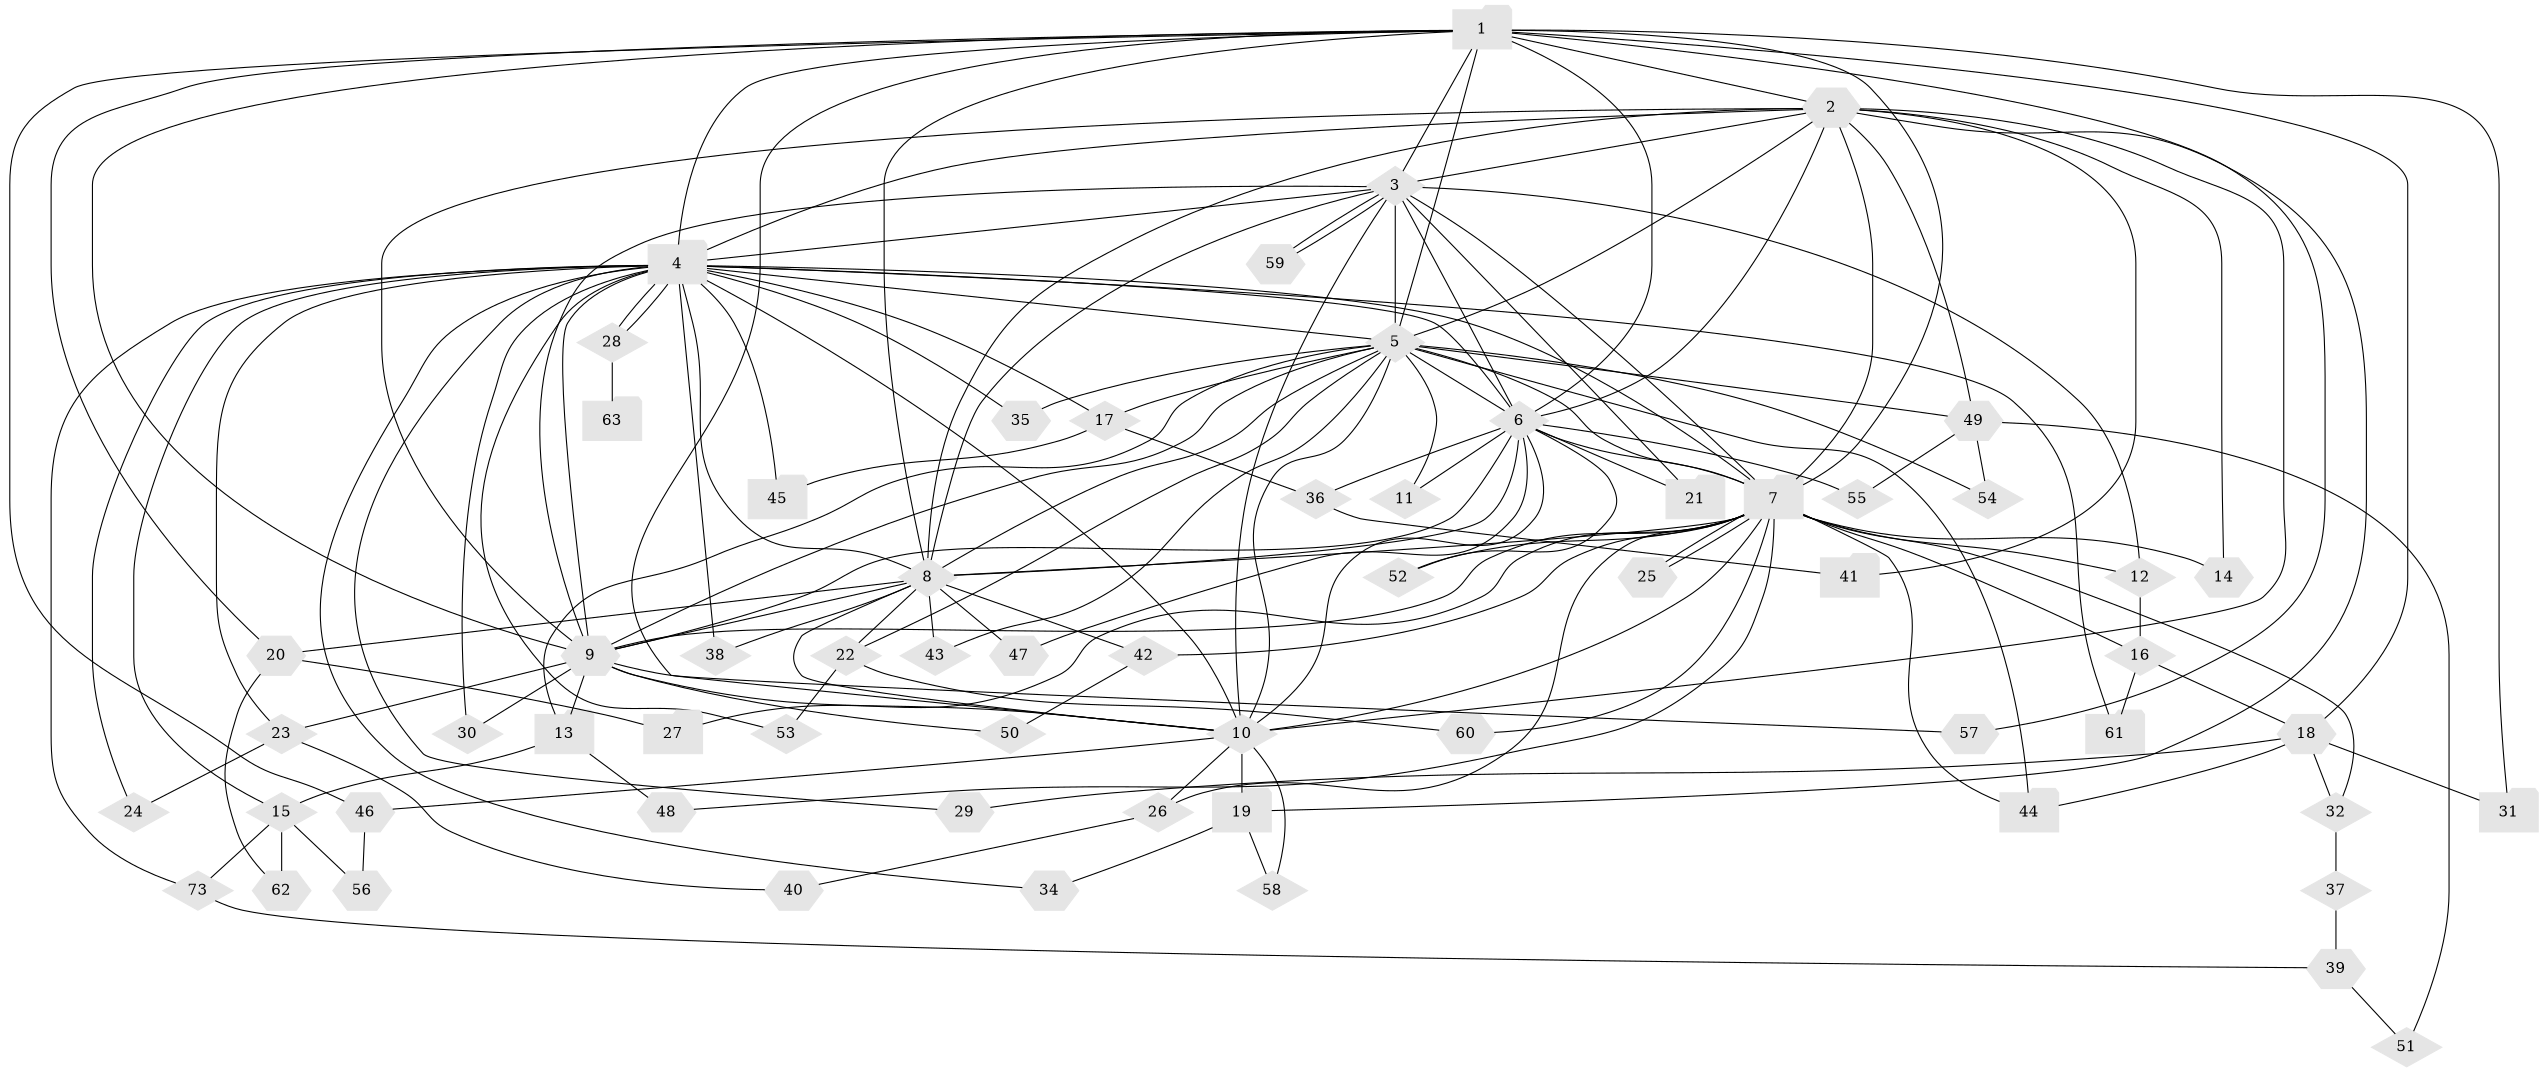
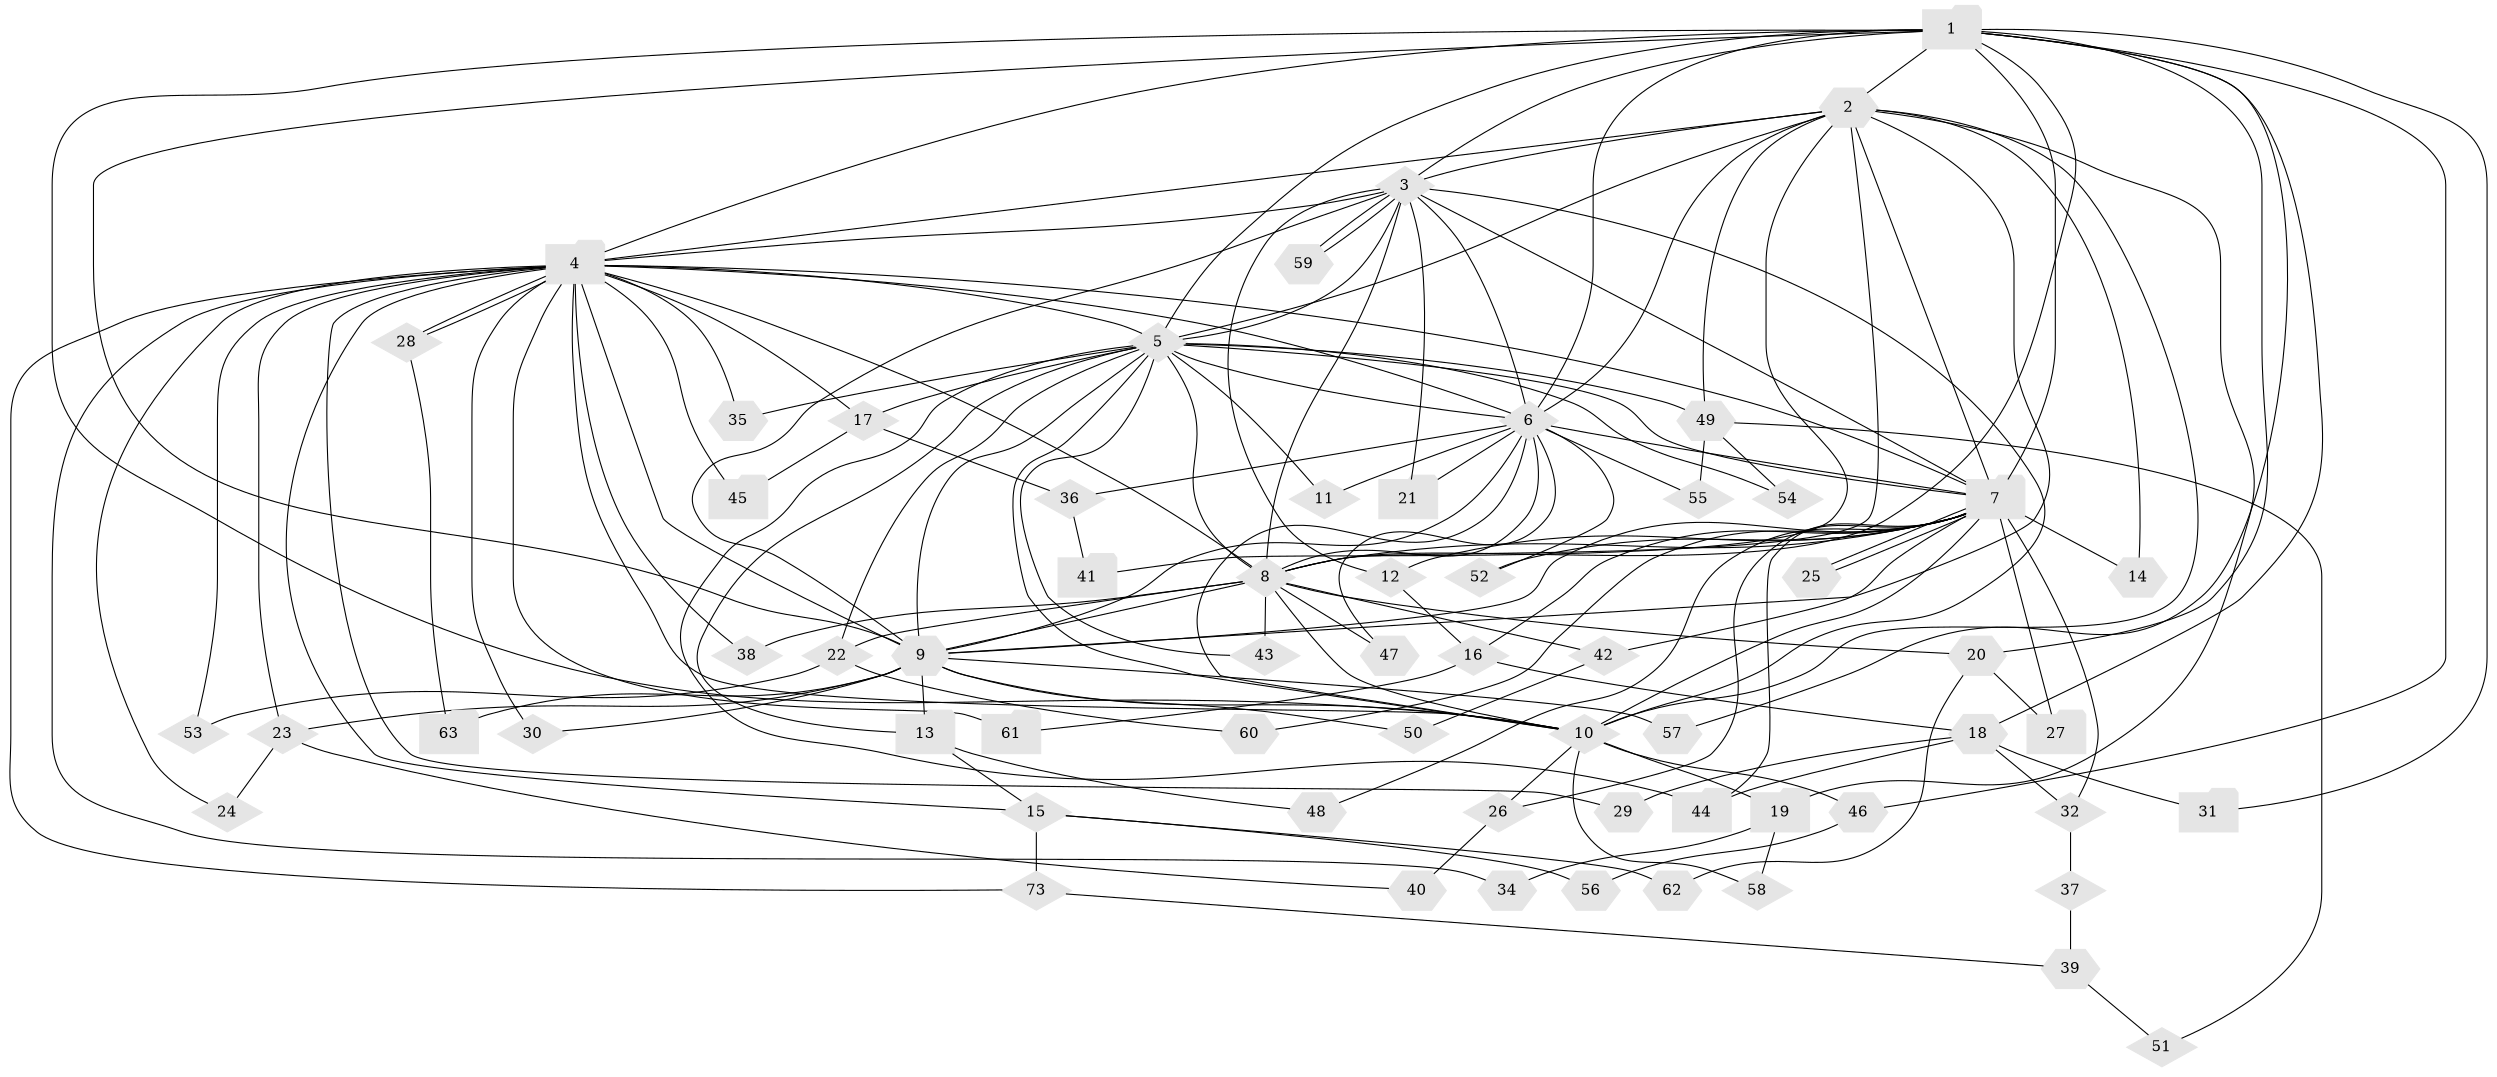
none -> (690, 695)
